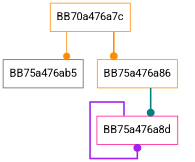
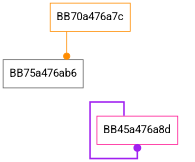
(43, 74) -> (43, 74)
(137, 74) -> none
(137, 130) -> (137, 130)
